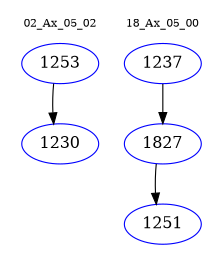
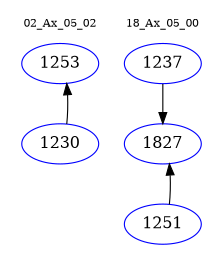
(53, 98) -> (68, 110)
(155, 178) -> (170, 190)
